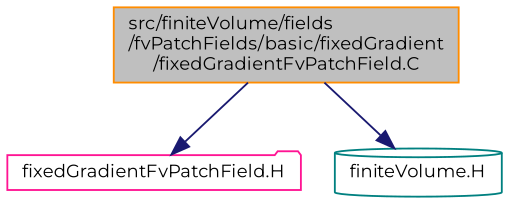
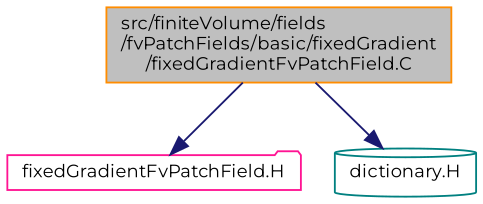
(418, 173) -> (405, 173)
